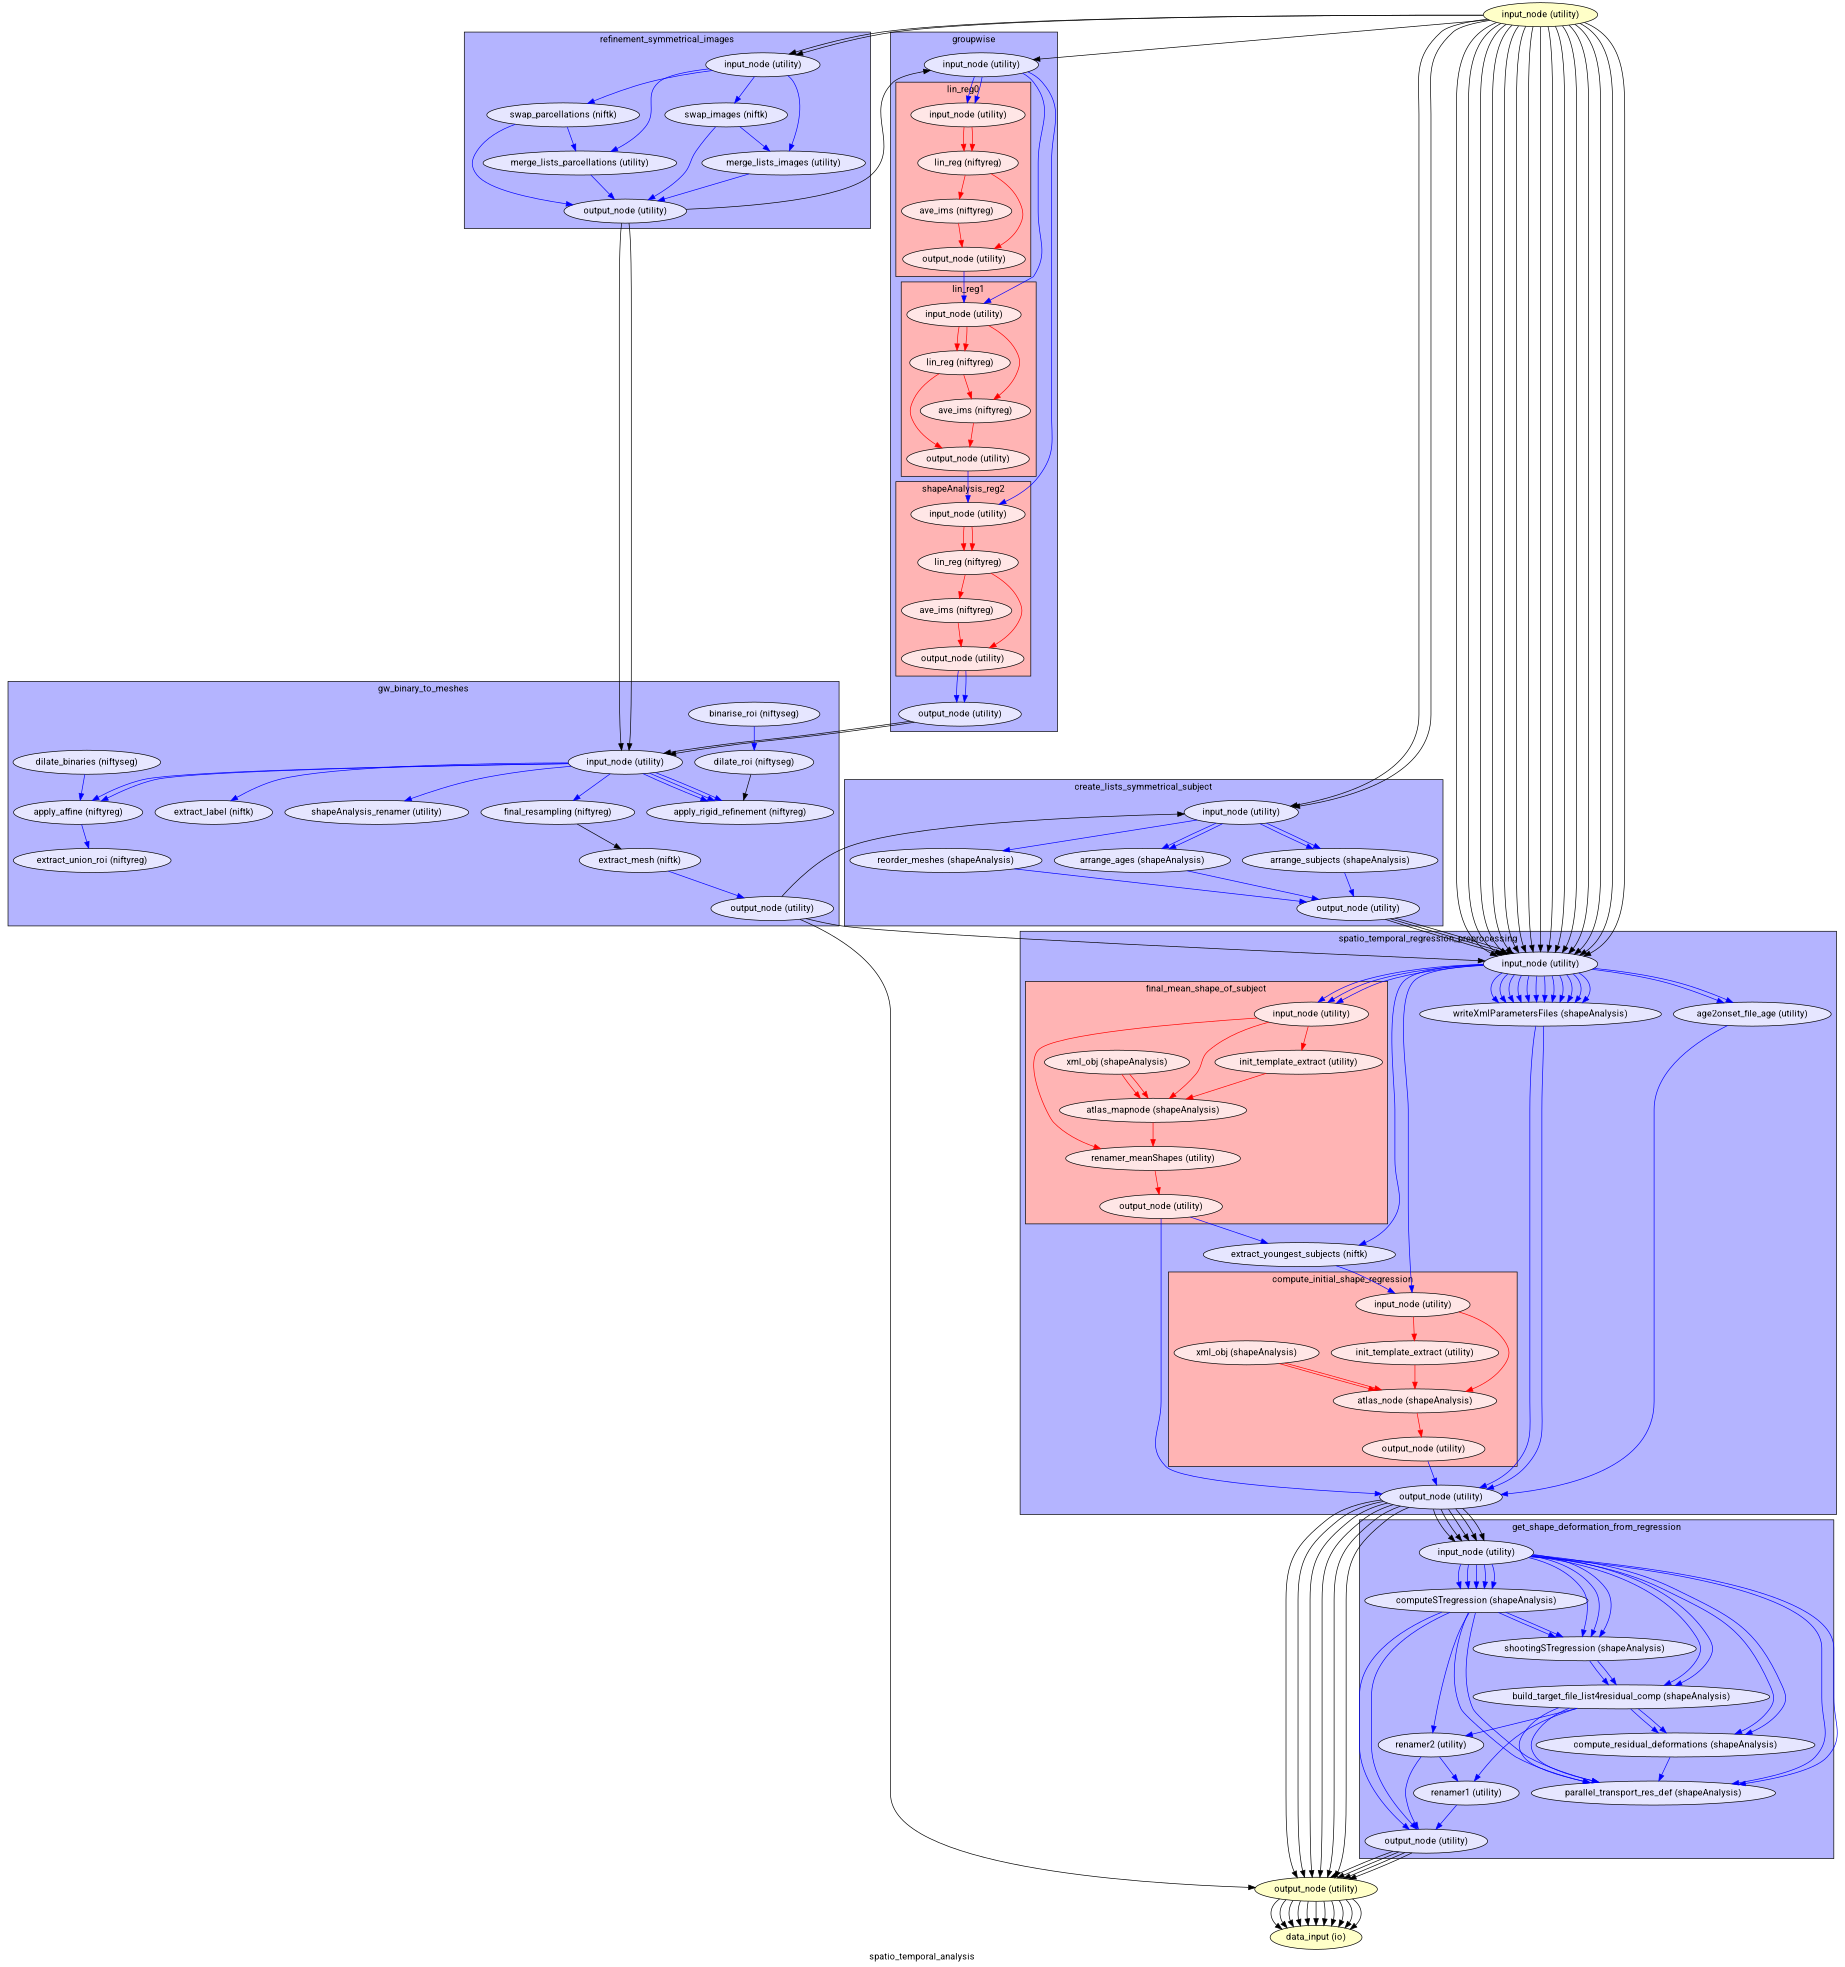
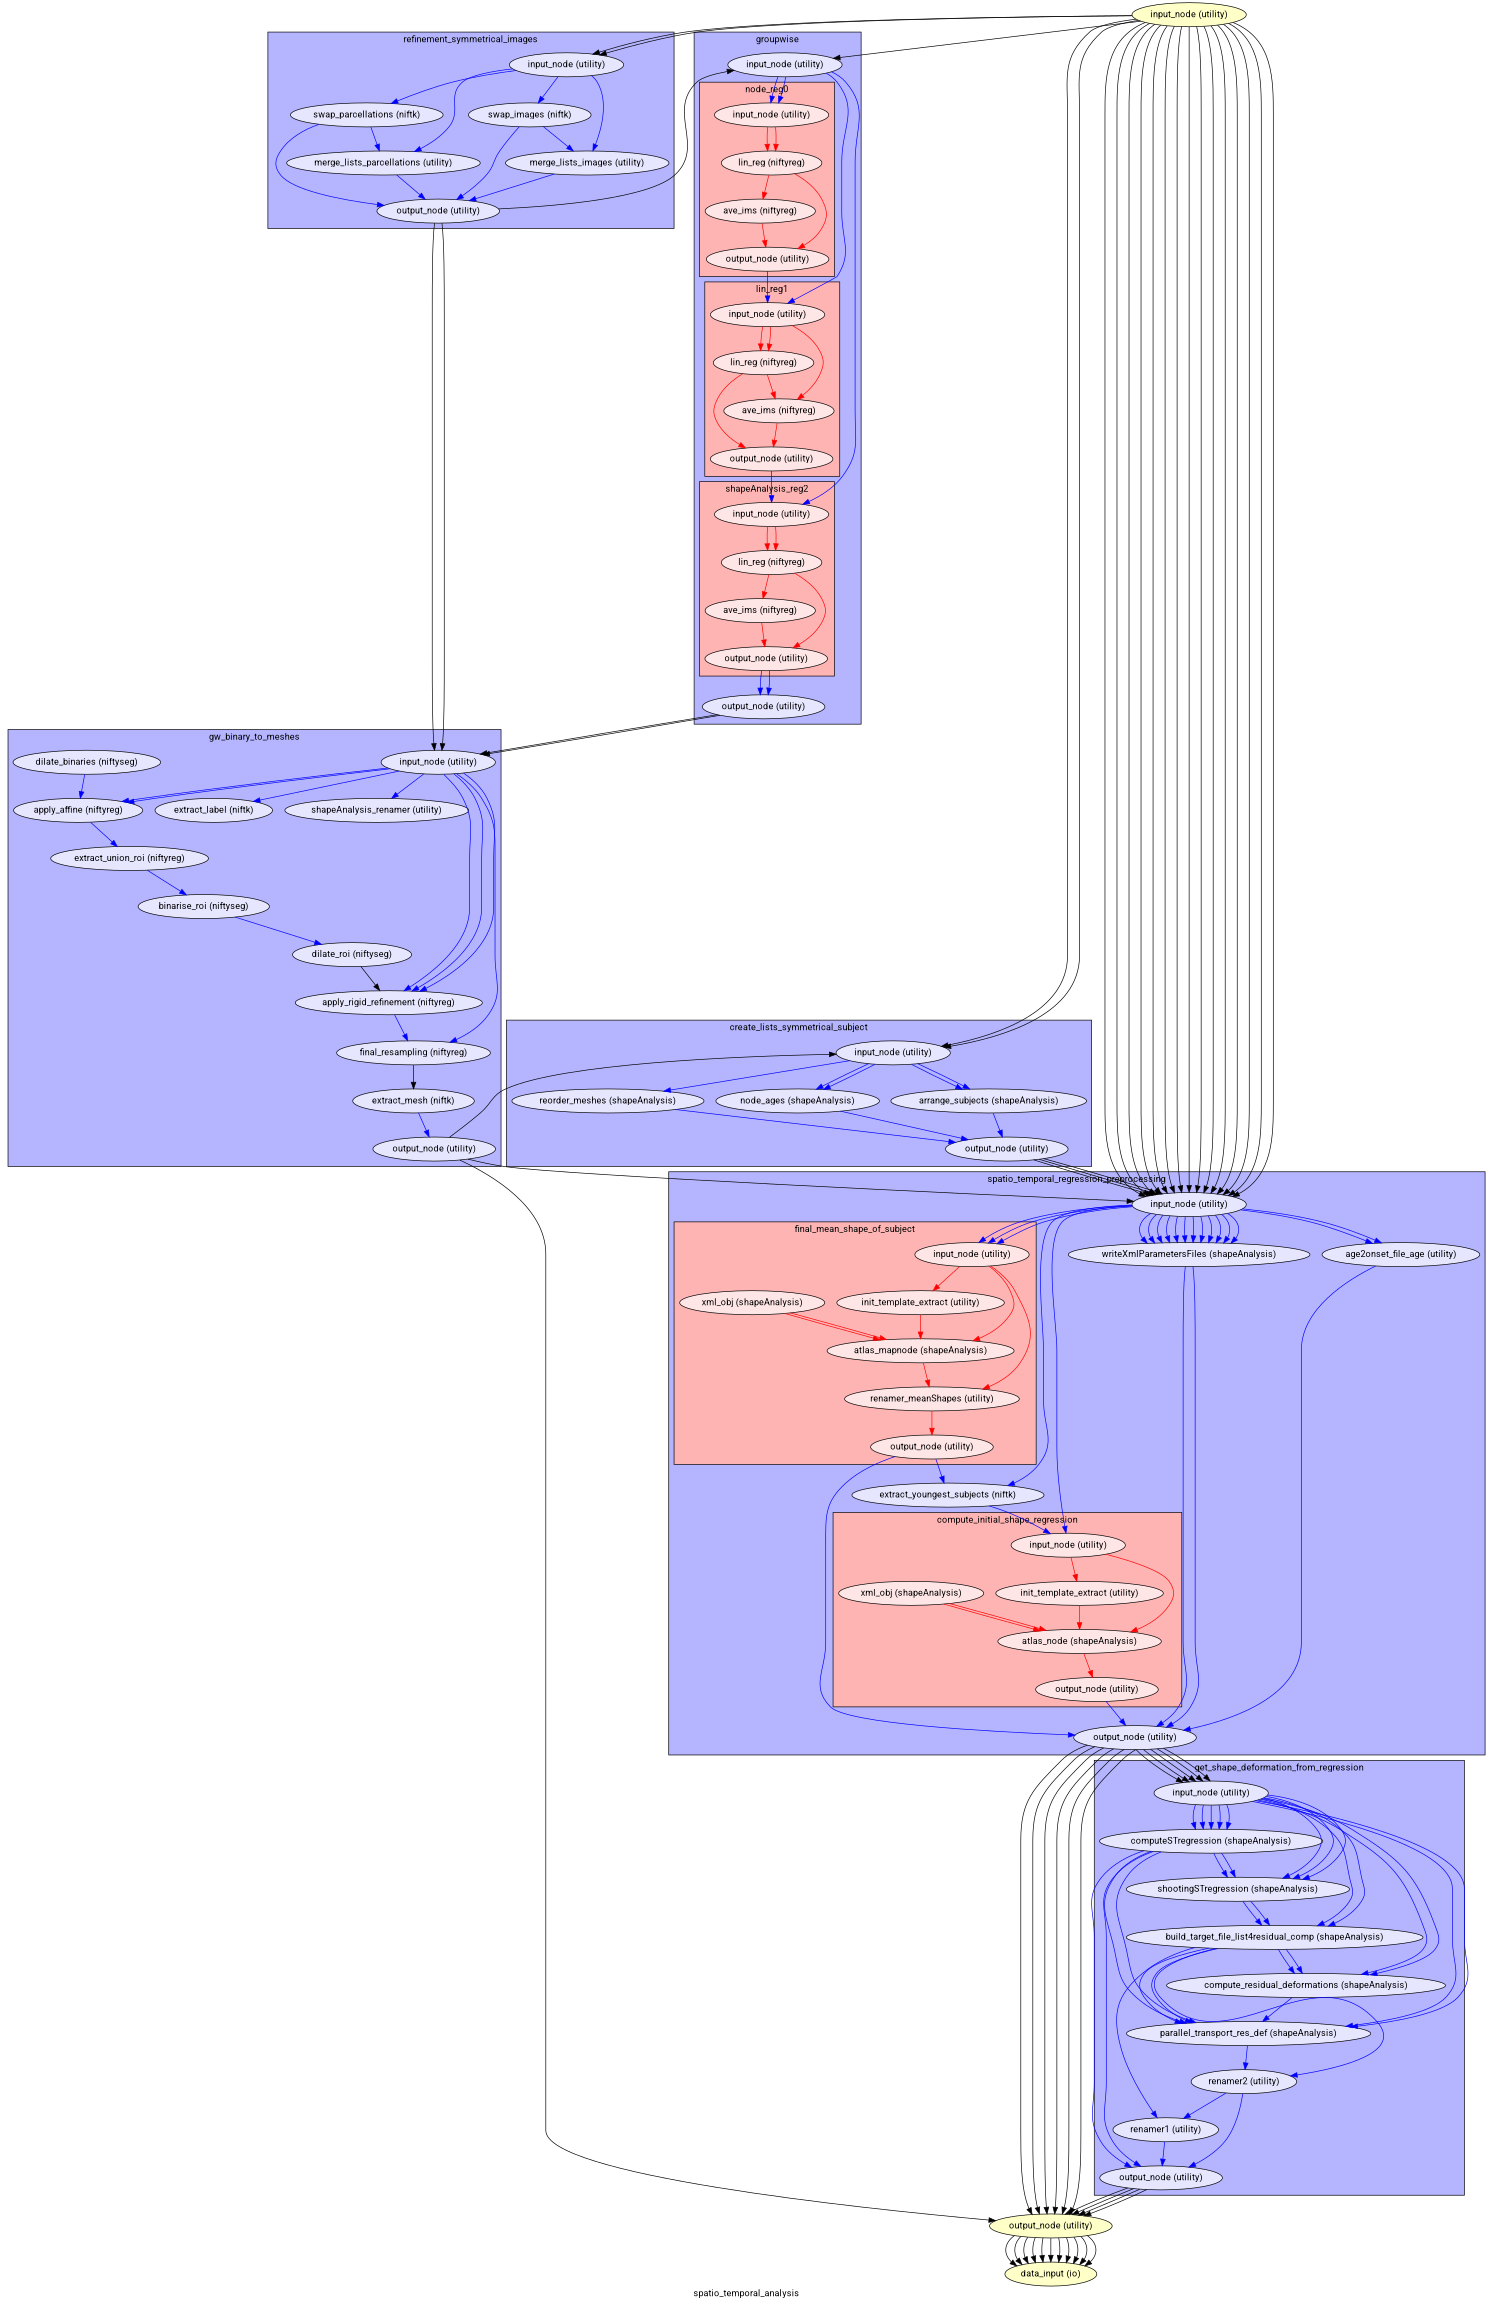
(963, 90) -> (767, 90)
(1142, 860) -> (798, 1101)
none -> (164, 881)
none -> (400, 1025)
(1447, 1668) -> (1247, 2054)
